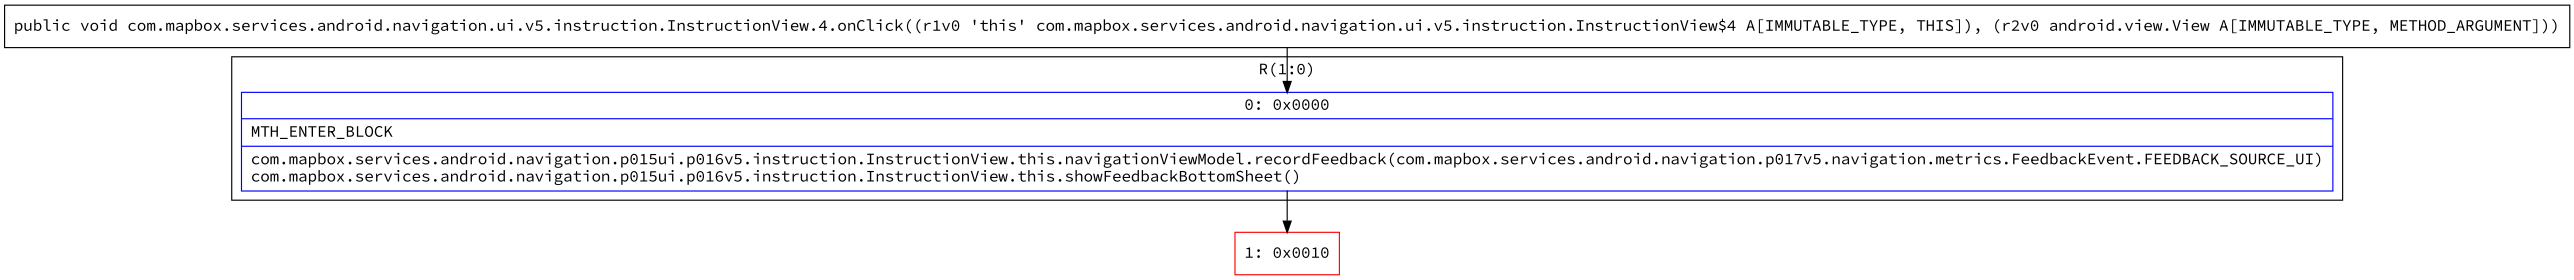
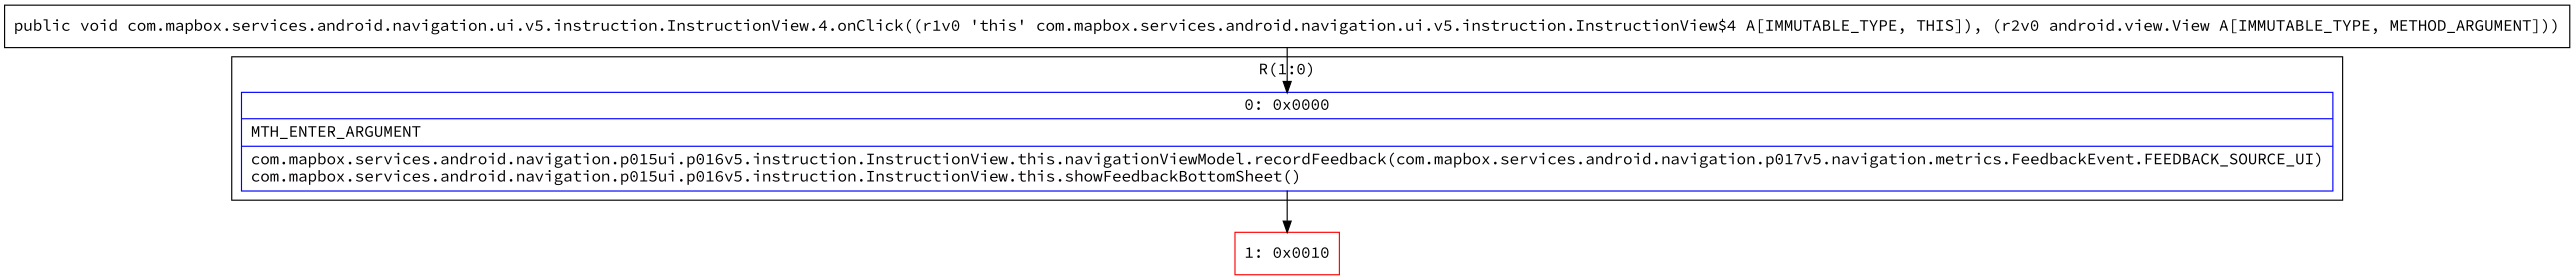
(322, 132) -> (336, 132)
